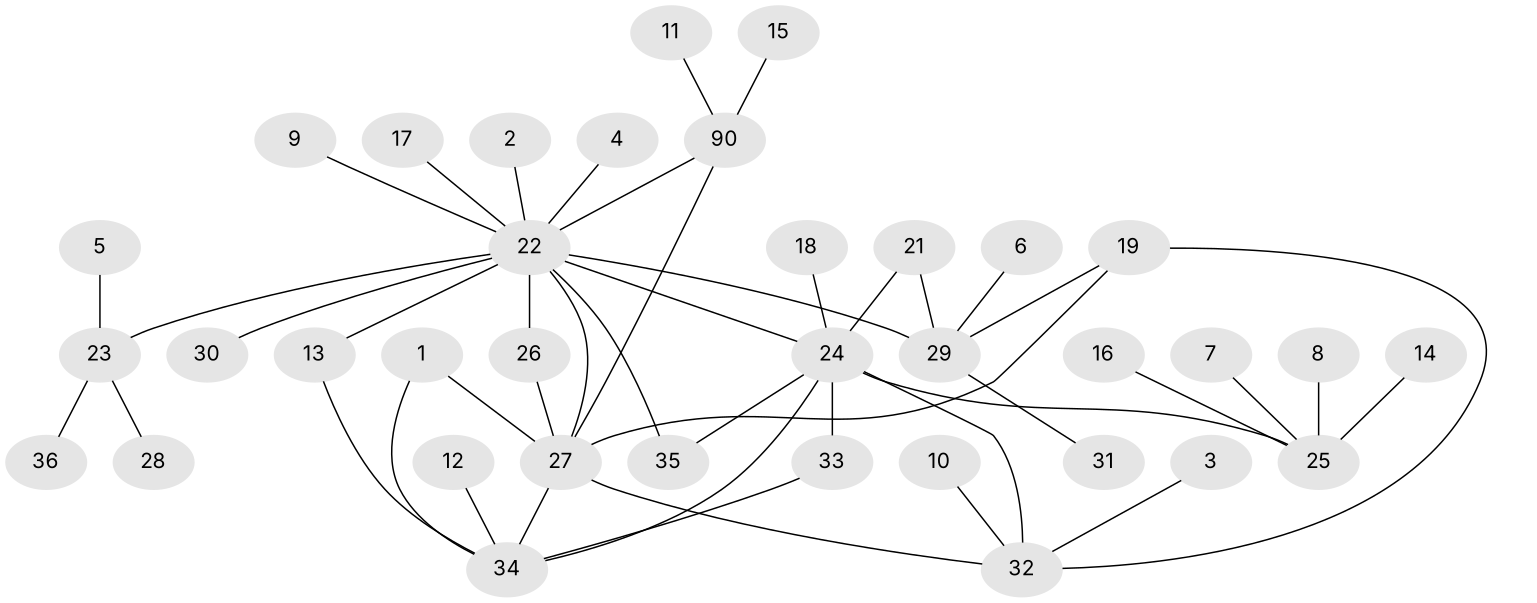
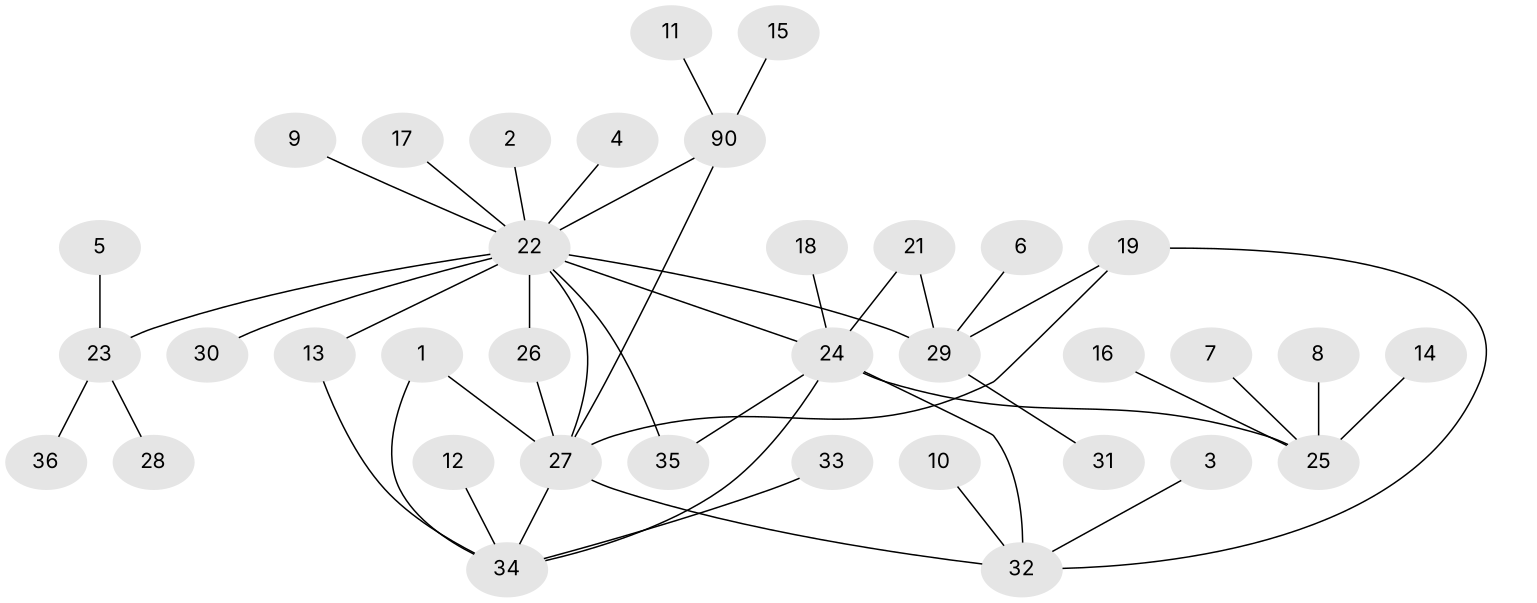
(832, 409) -> none
